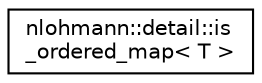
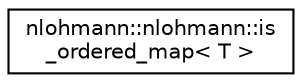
(131, 41) -> (151, 41)
